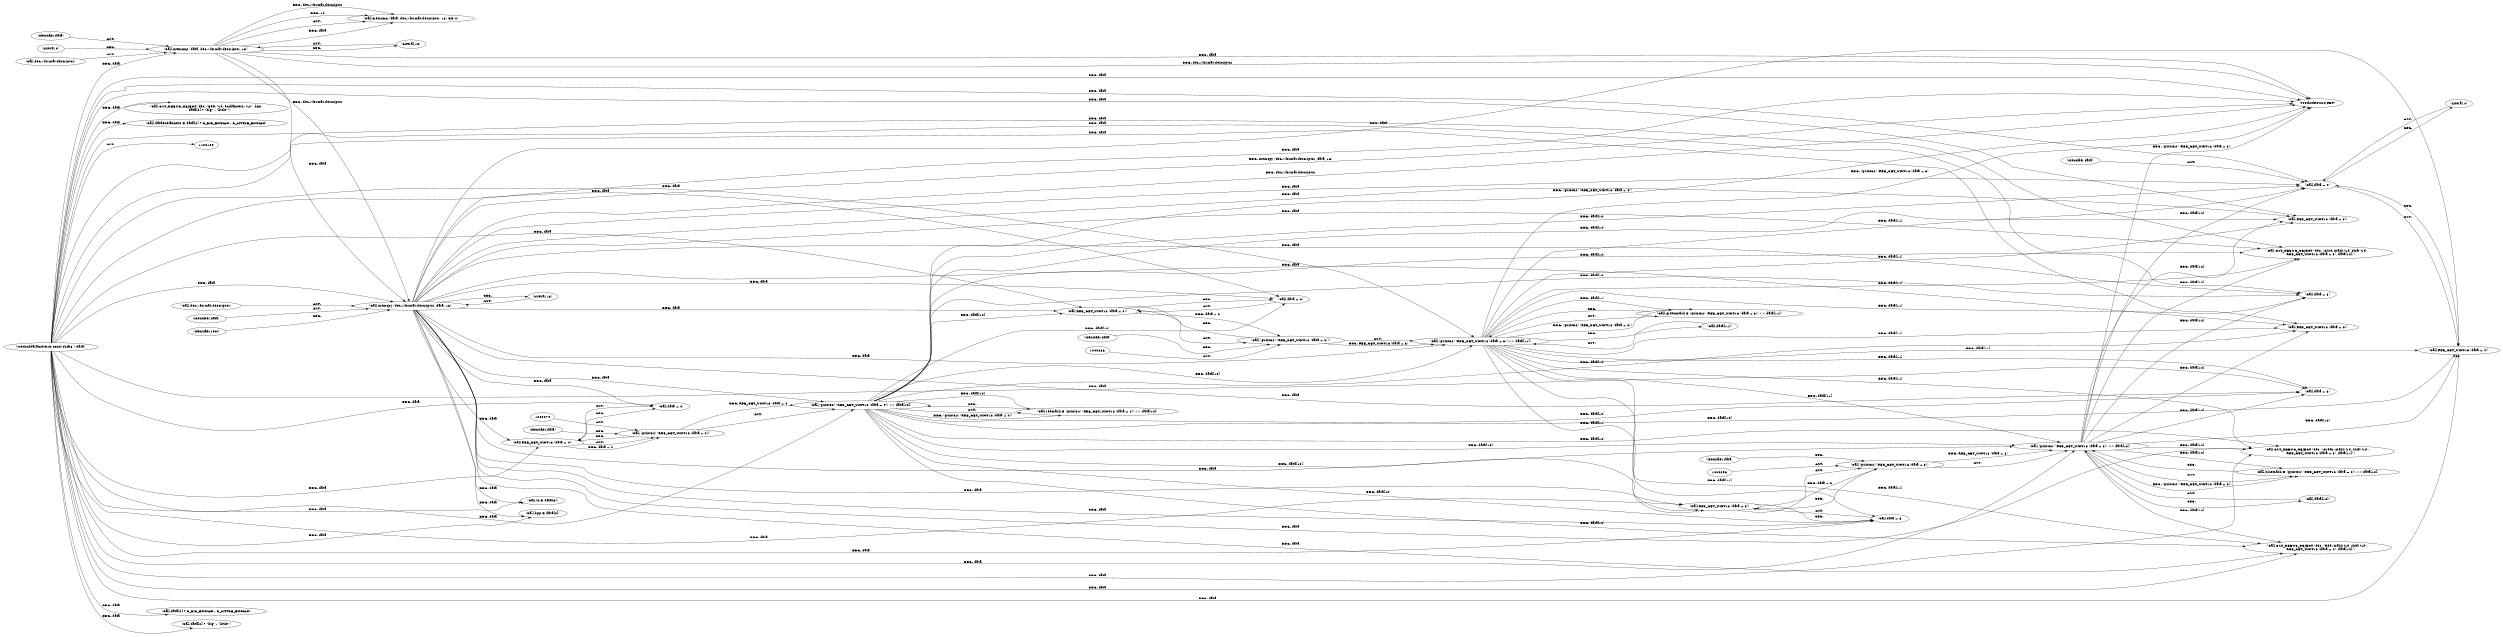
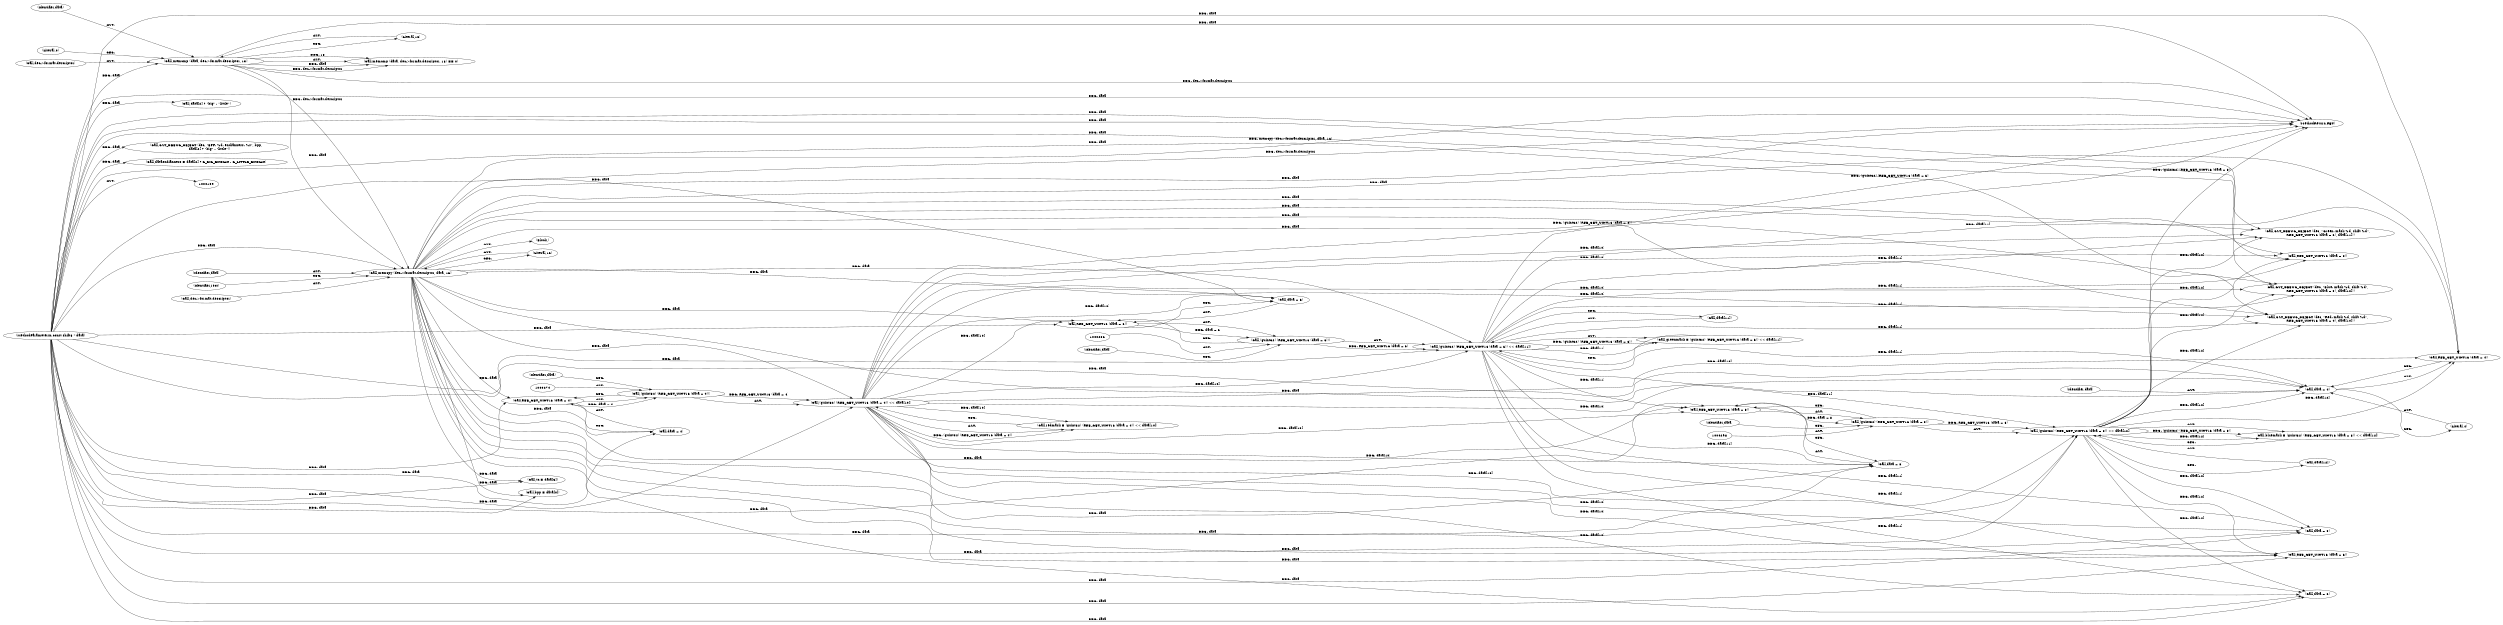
(206, 145) -> (206, 184)
none -> (543, 240)
(206, 611) -> none
